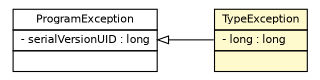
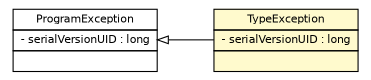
(254, 40) -> (286, 40)
